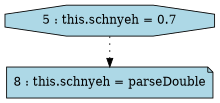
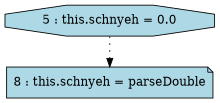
(110, 21) -> (110, 21)
